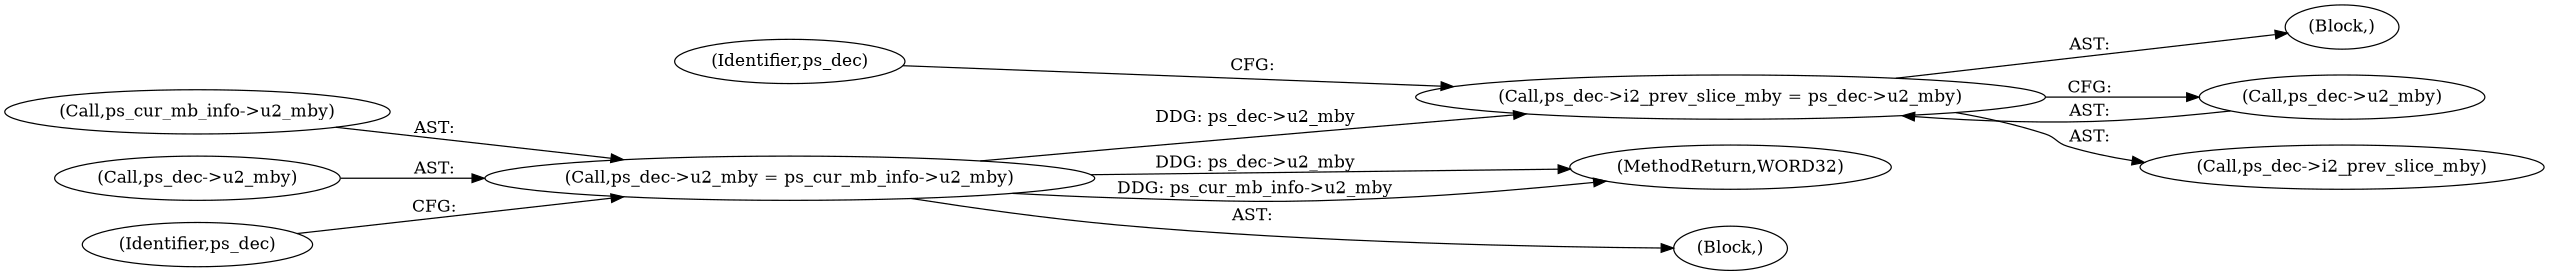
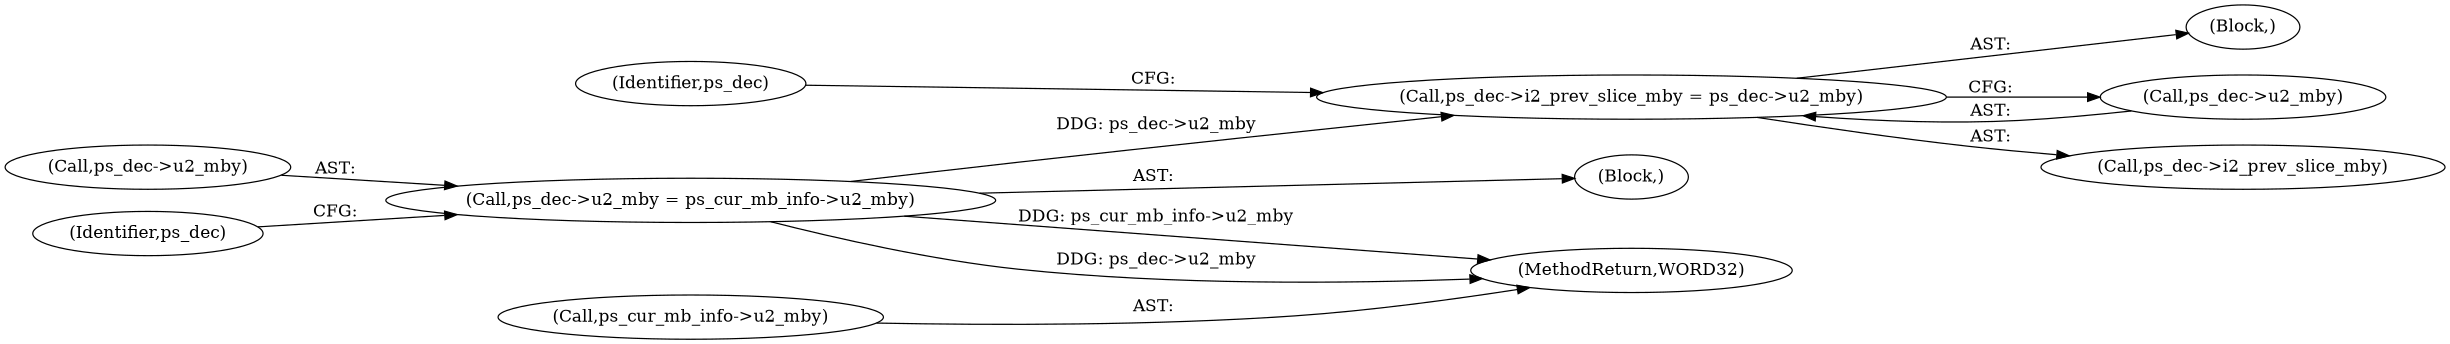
(473, 143) -> (1198, 321)
